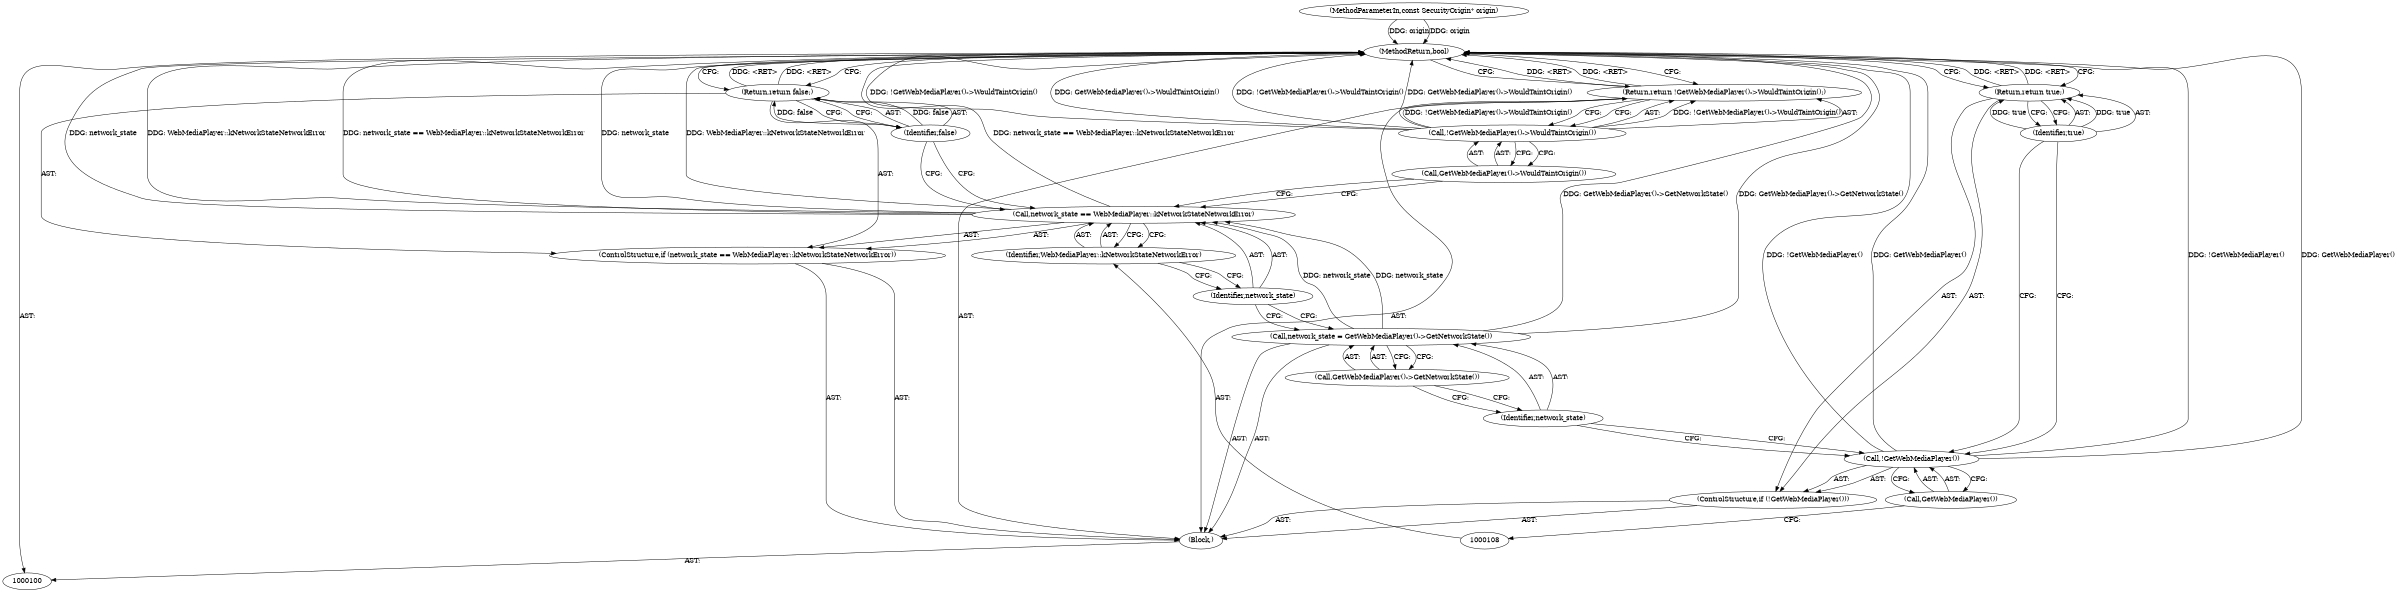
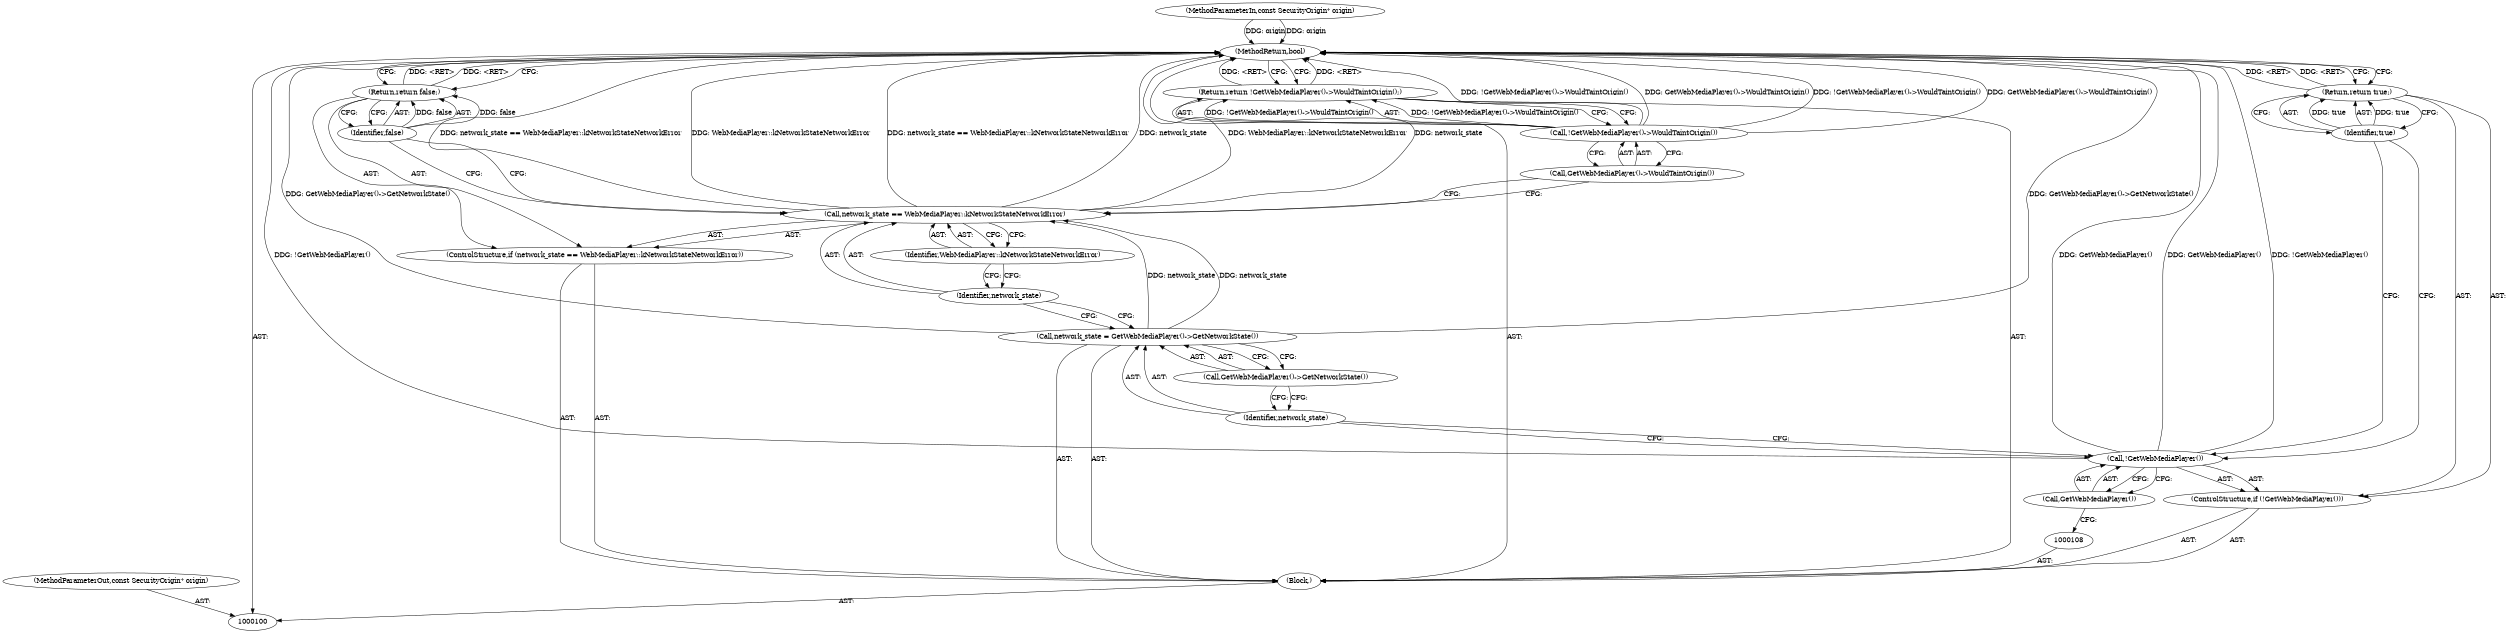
(1253, 465) -> (1693, 579)
none -> (121, 581)
